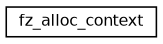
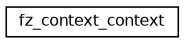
(81, 22) -> (92, 22)
